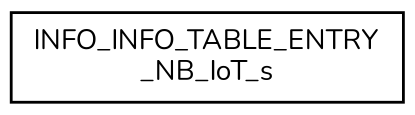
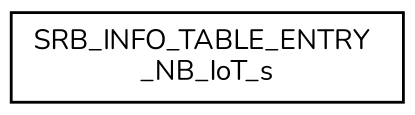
(207, 57) -> (207, 57)
